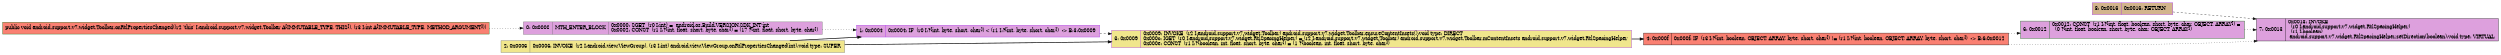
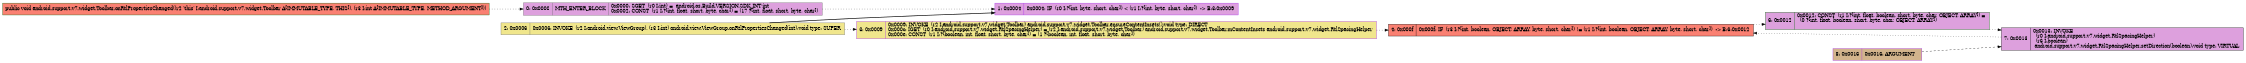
(2147, 9) -> (1892, 54)
(2305, 32) -> (2050, 41)
(1104, 34) -> none
(1636, 39) -> (1381, 30)
(976, 43) -> (849, 29)
(2131, 45) -> (1879, 35)
